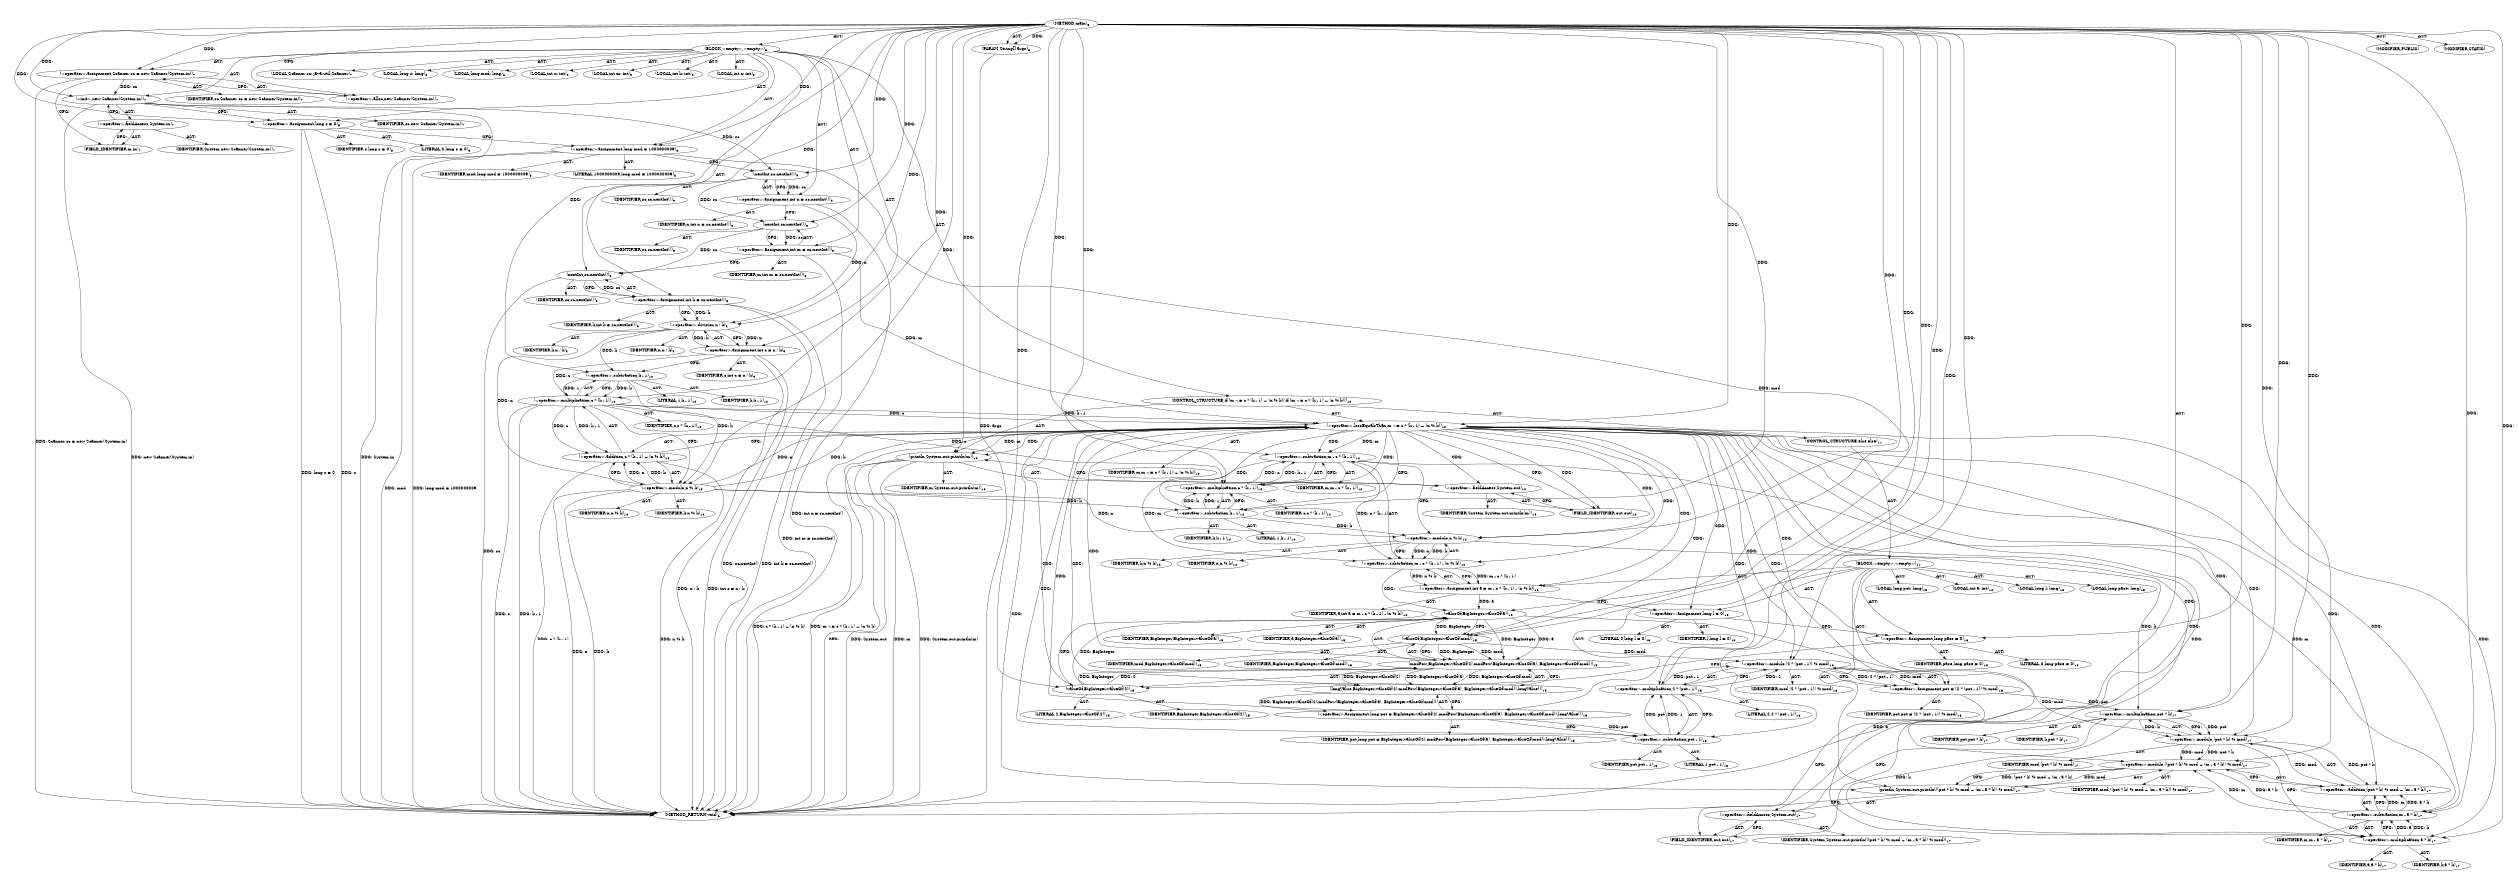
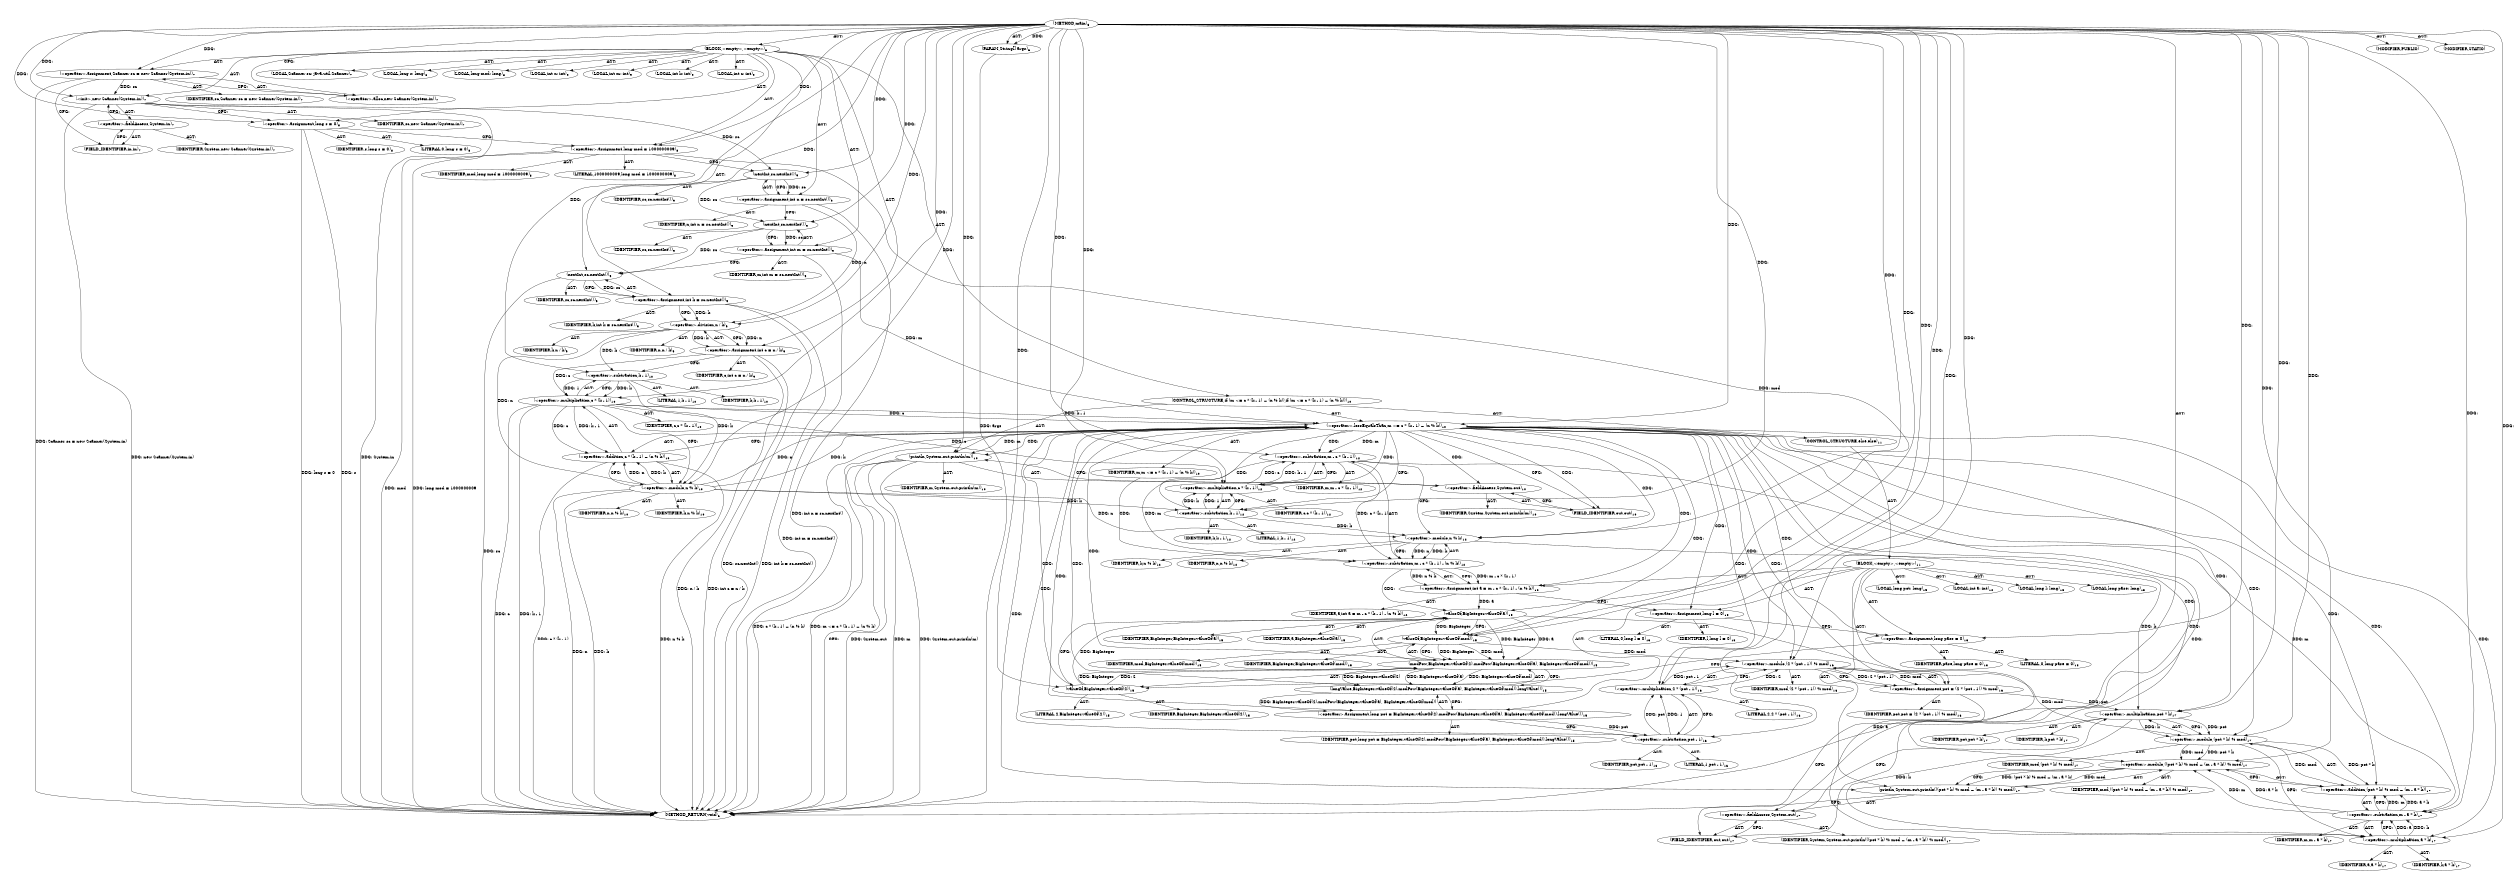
(1656, 484) -> (1198, 553)
